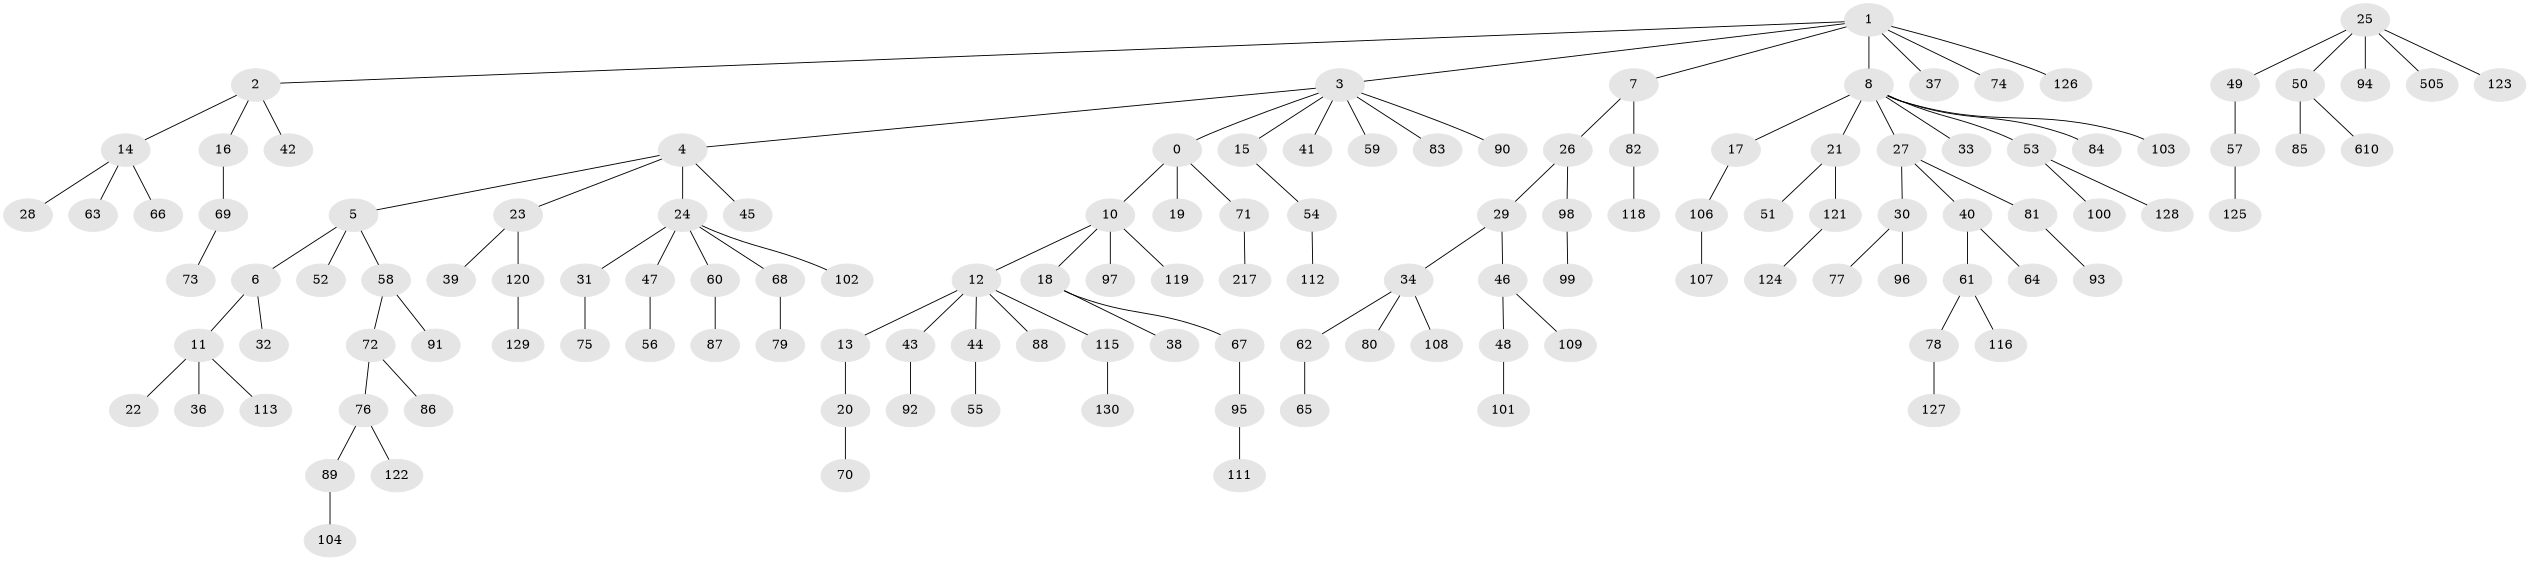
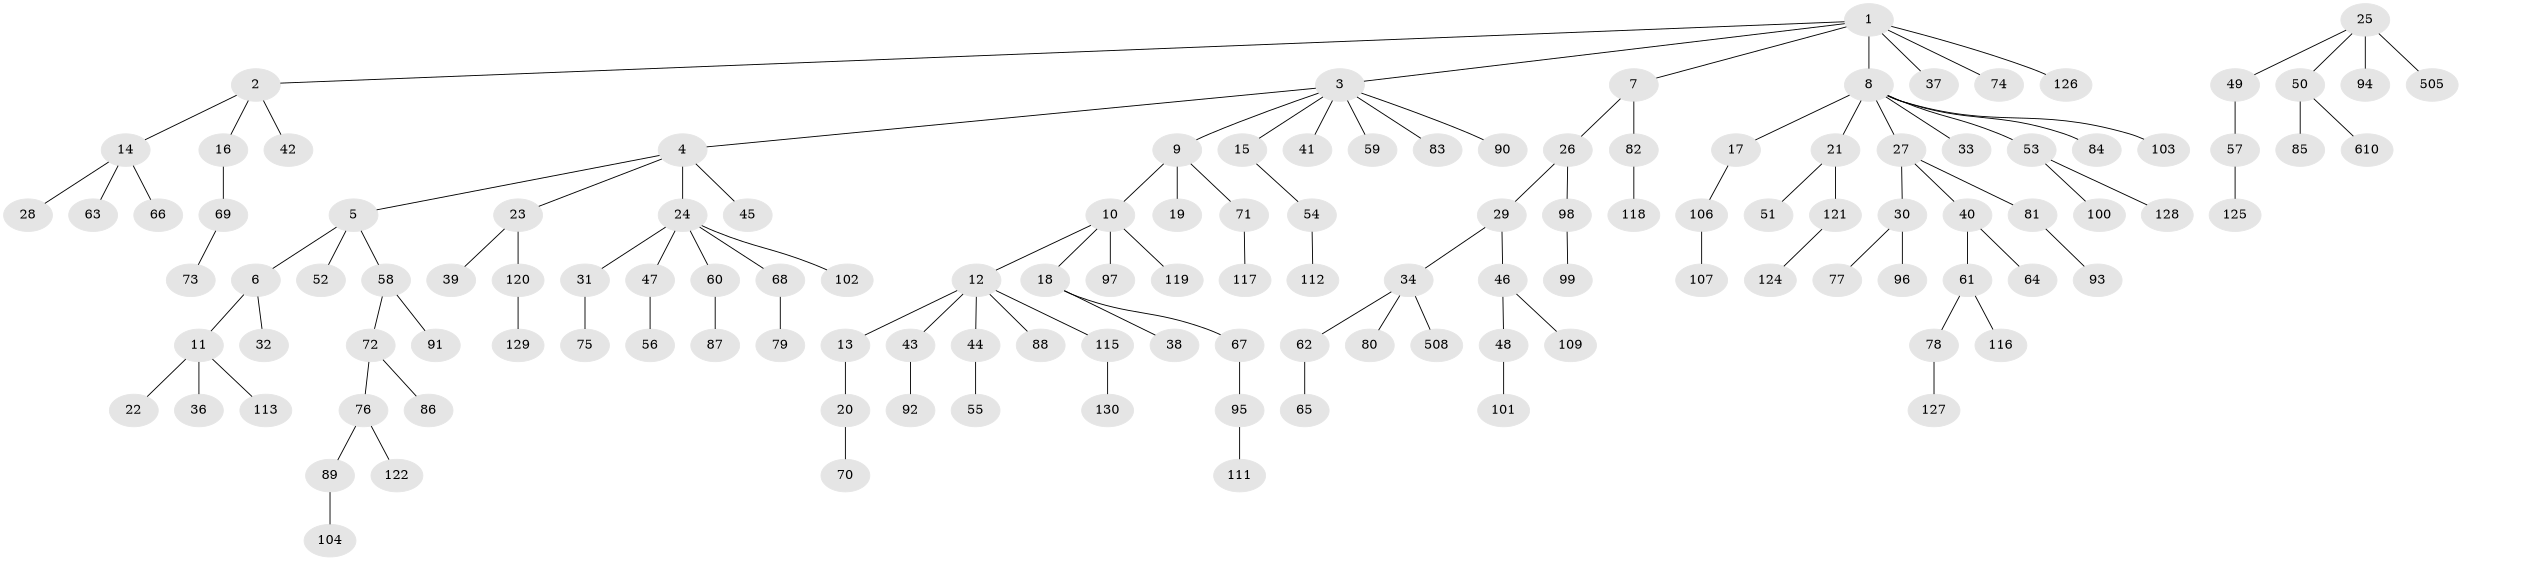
(2500, 85) -> none
(1177, 150) -> (1177, 150)
(1245, 280) -> (1245, 280)
(1437, 345) -> (1437, 345)
